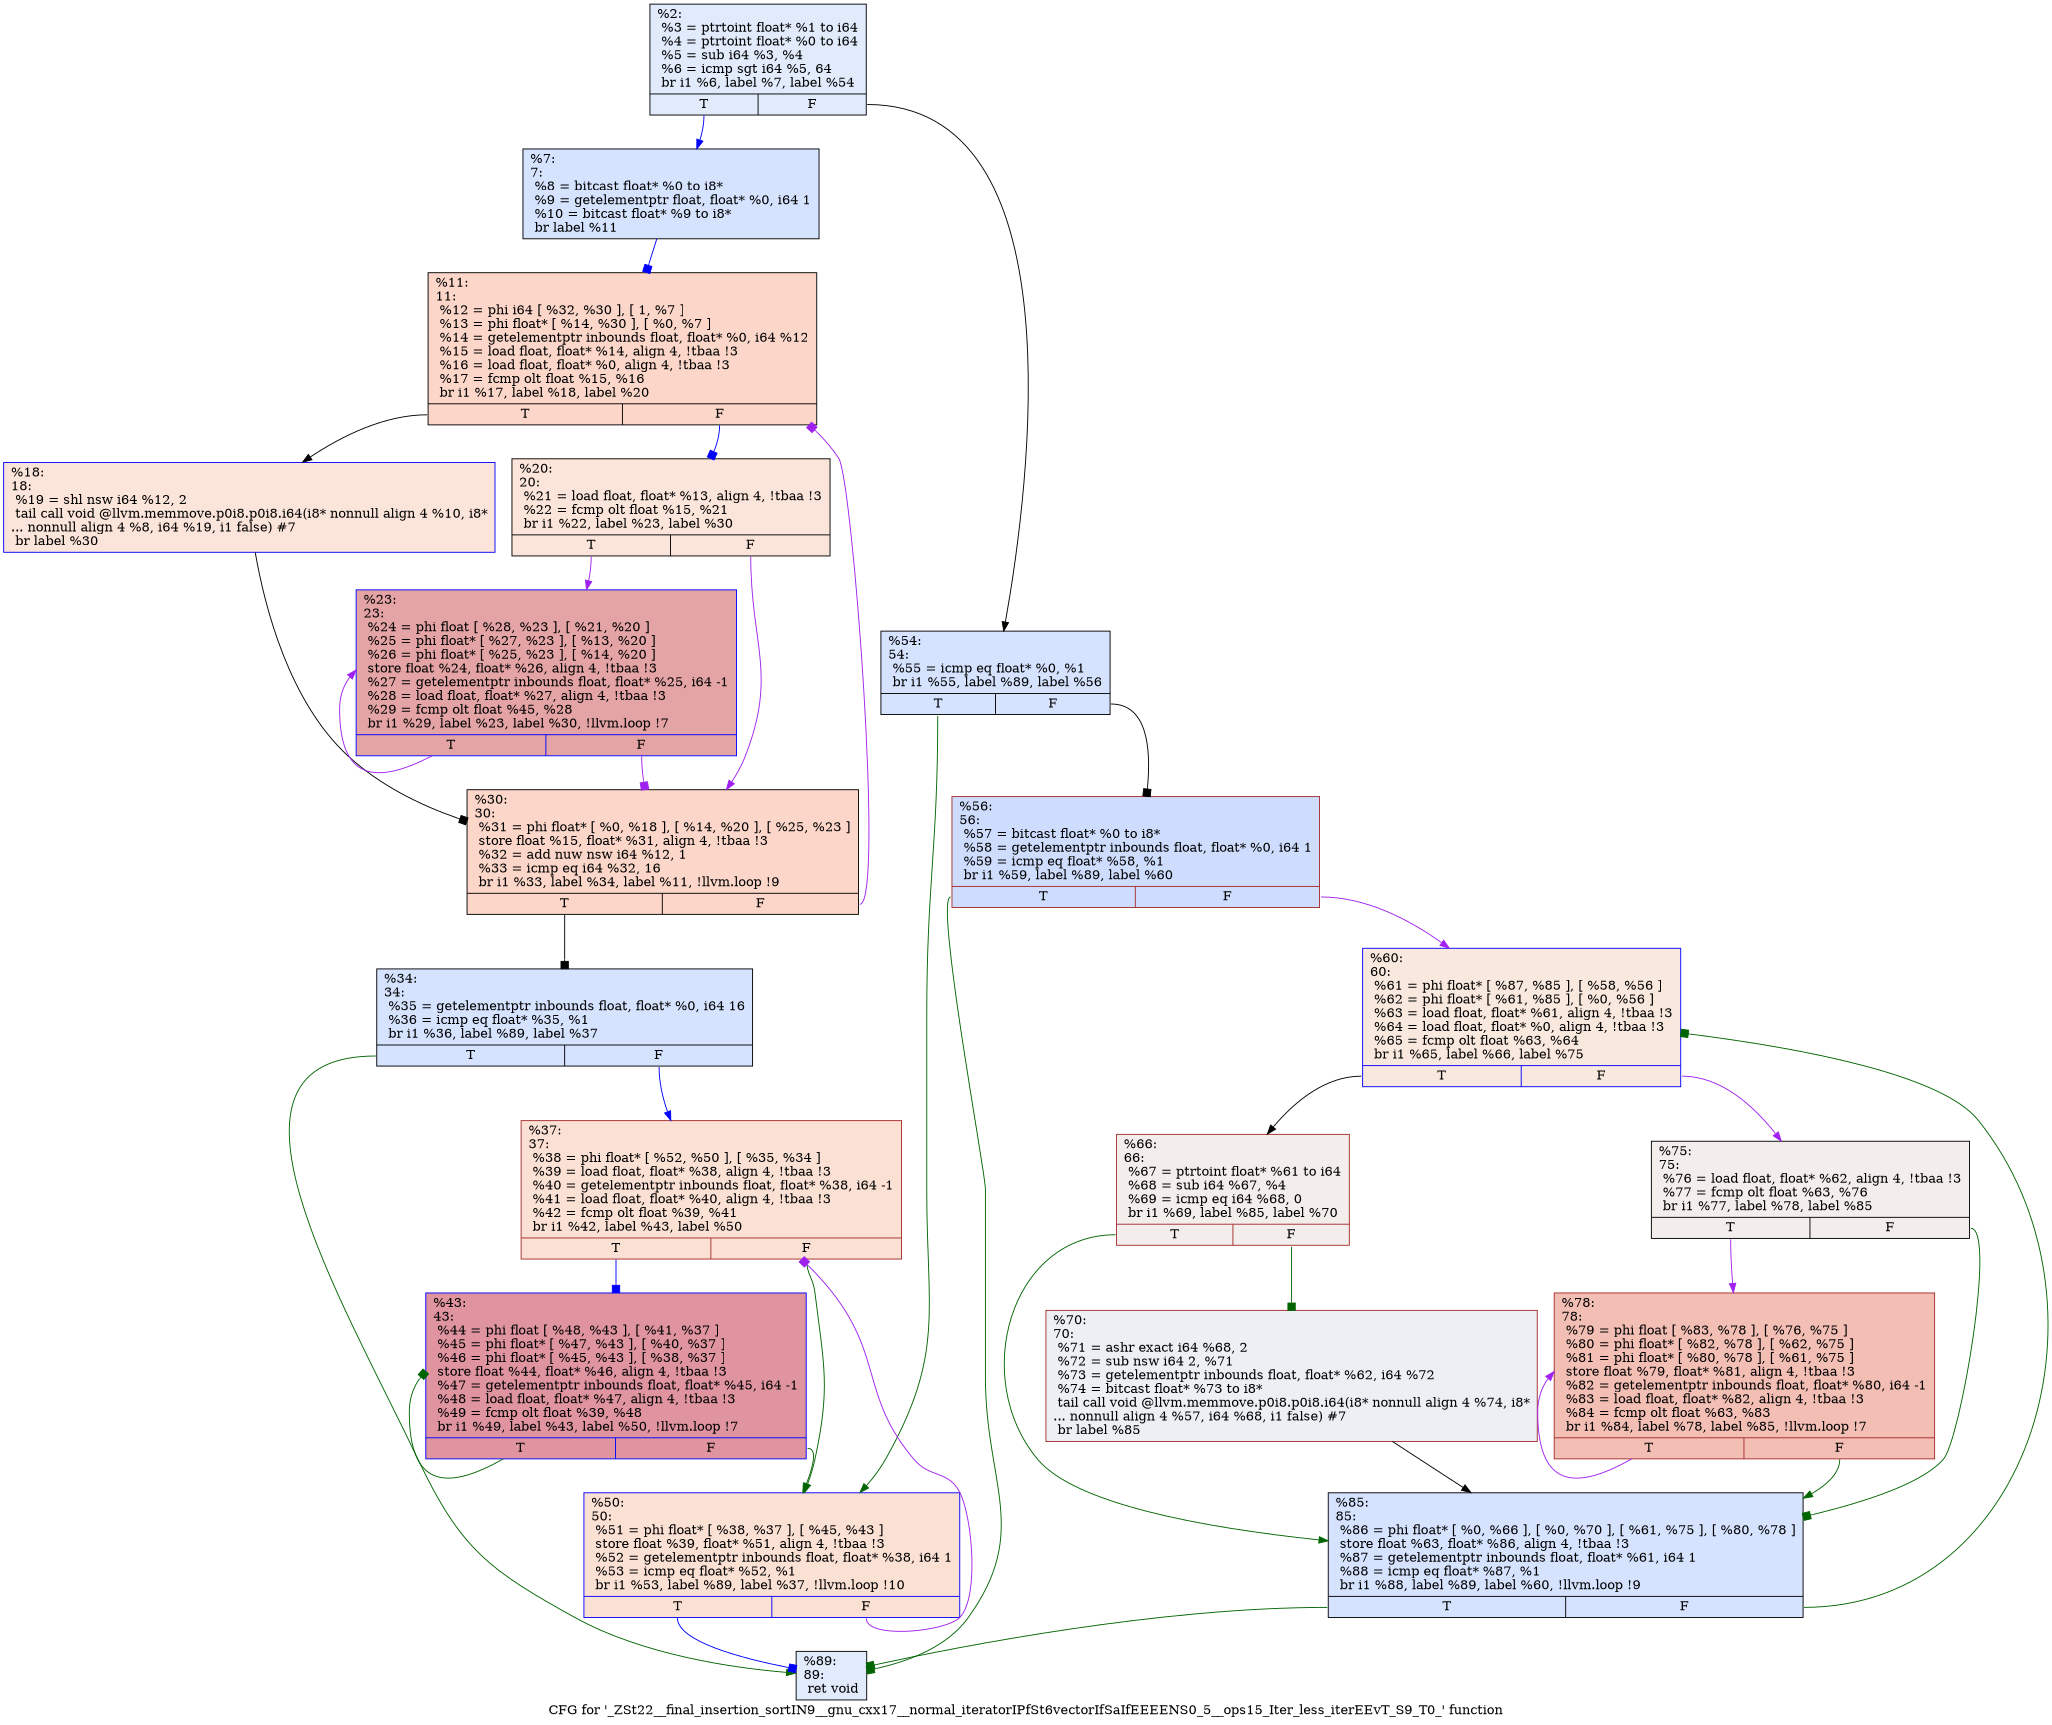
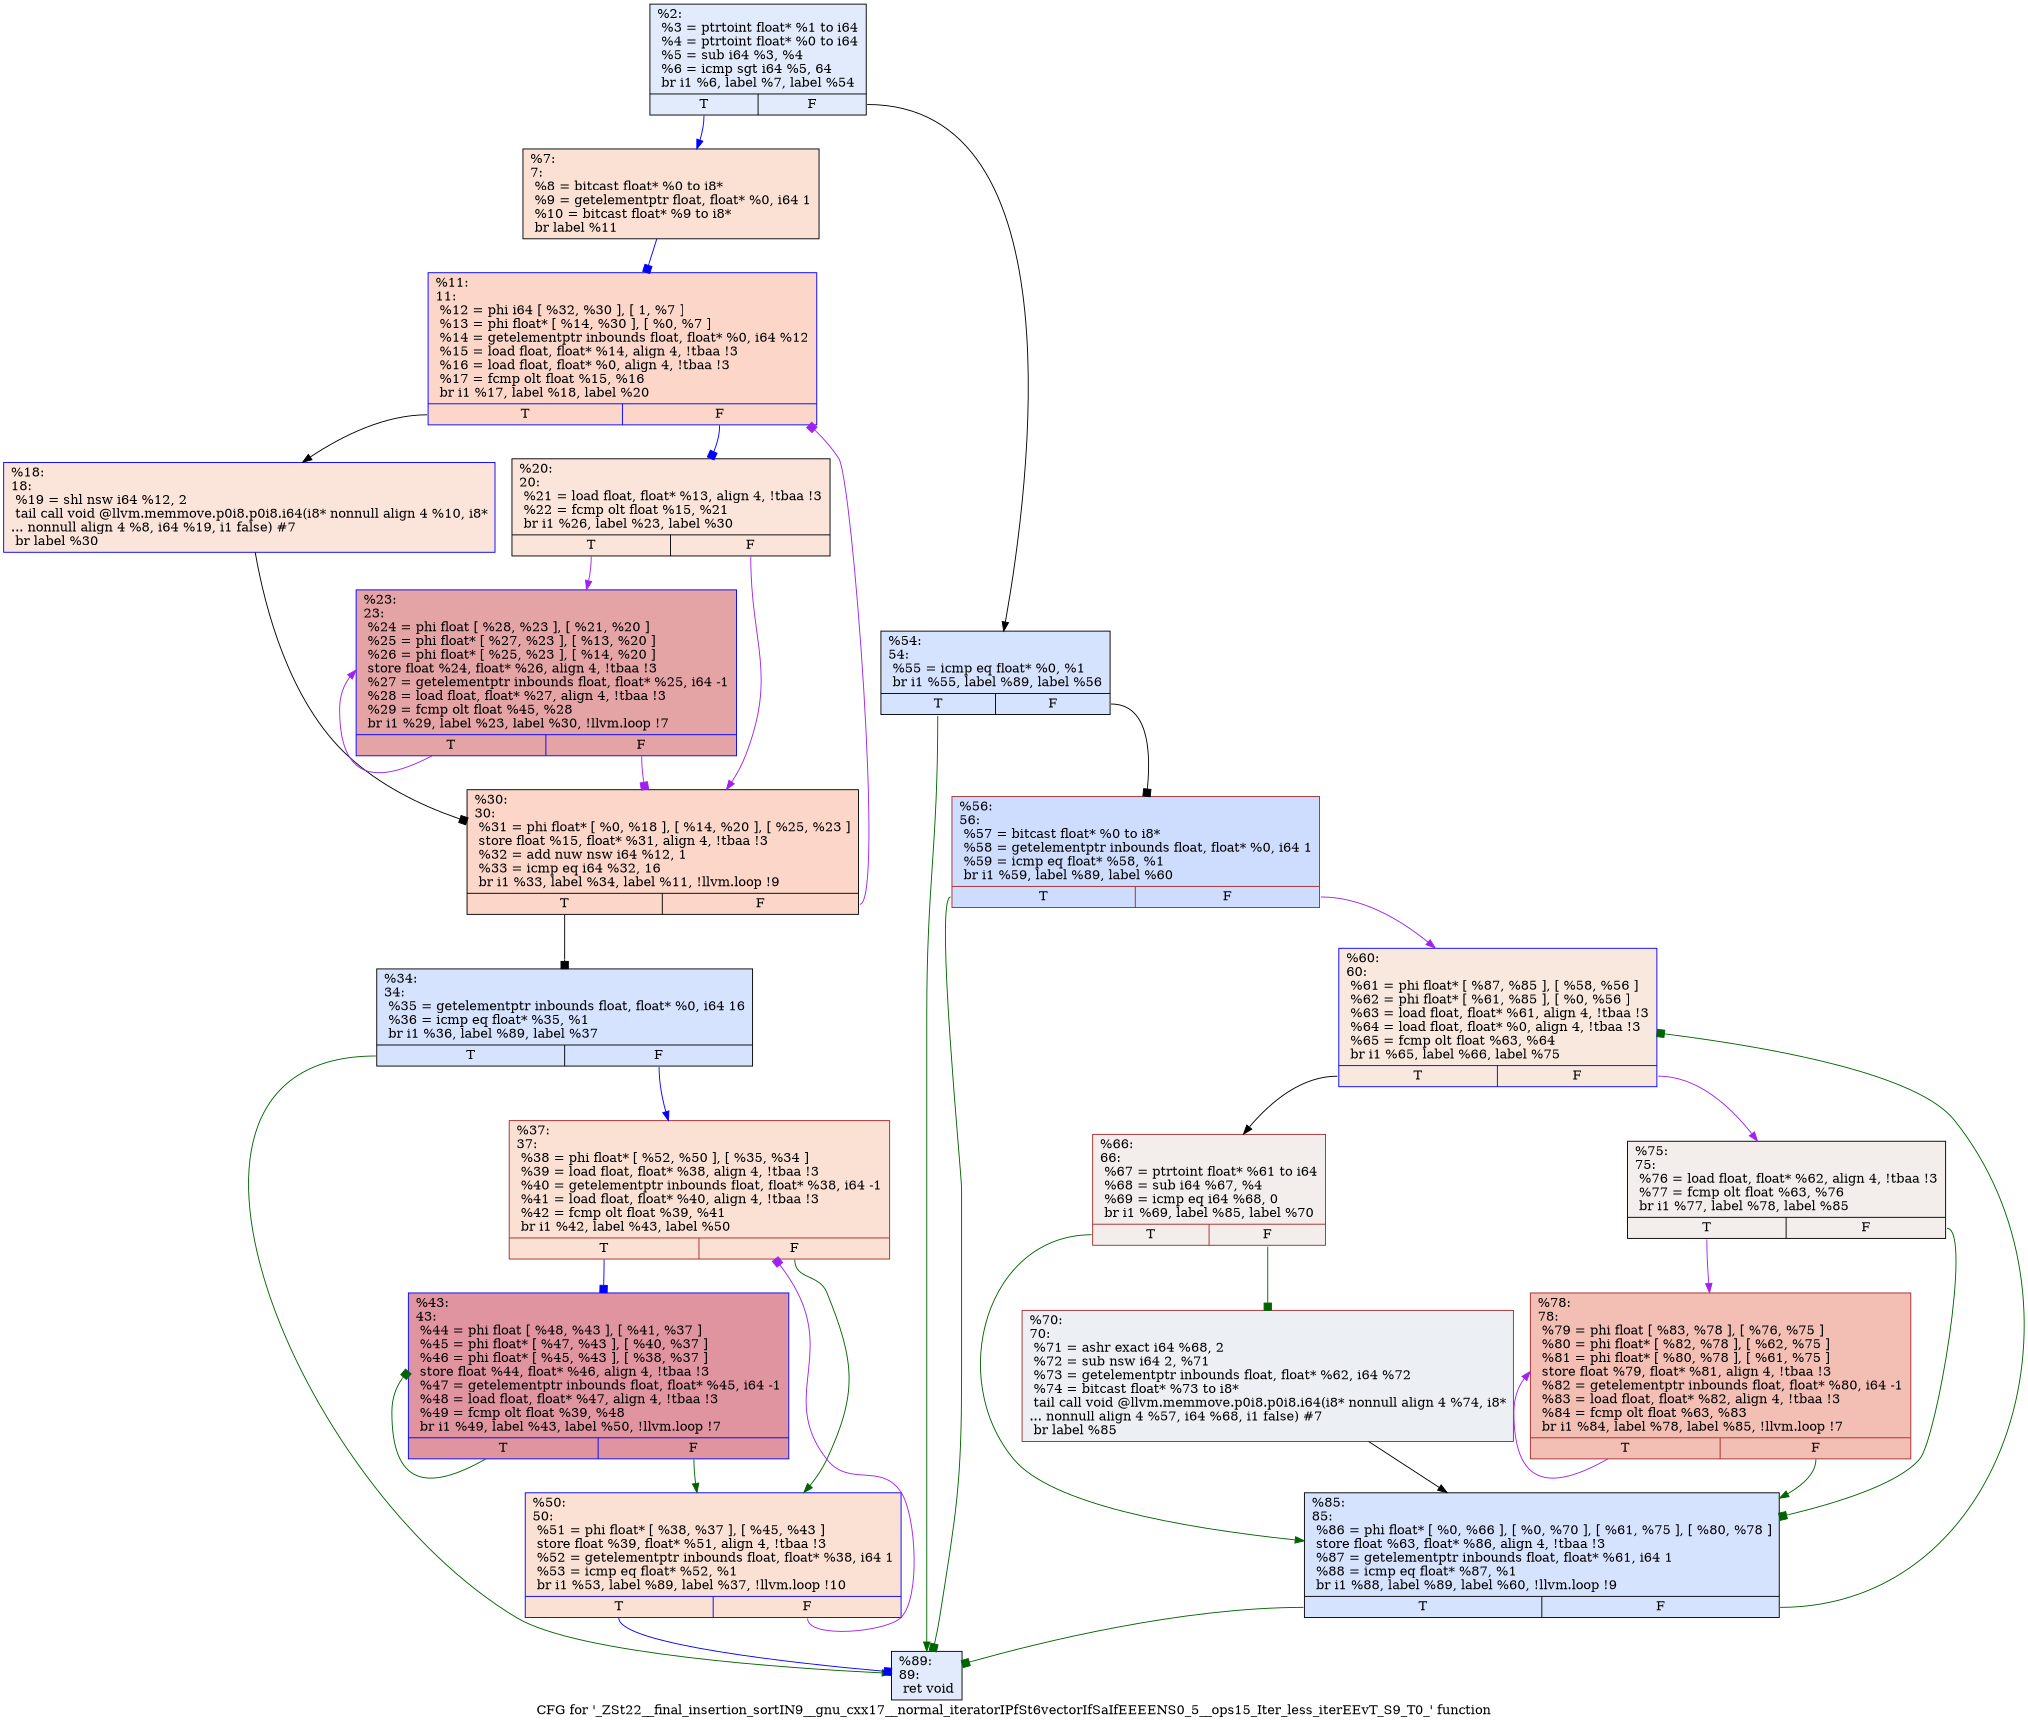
(671, 194) -> (671, 194)
(622, 349) -> (622, 349)
(627, 524) -> (627, 524)
(927, 1108) -> (927, 1179)
